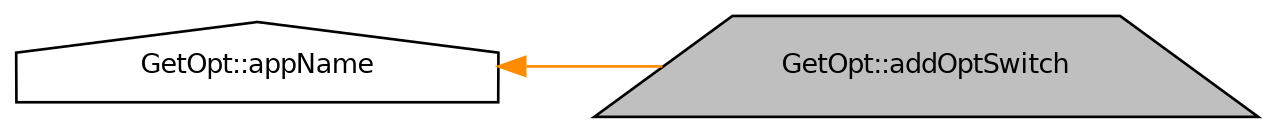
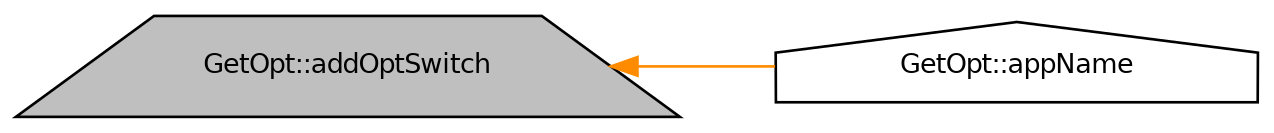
(594, 66) -> (706, 66)
